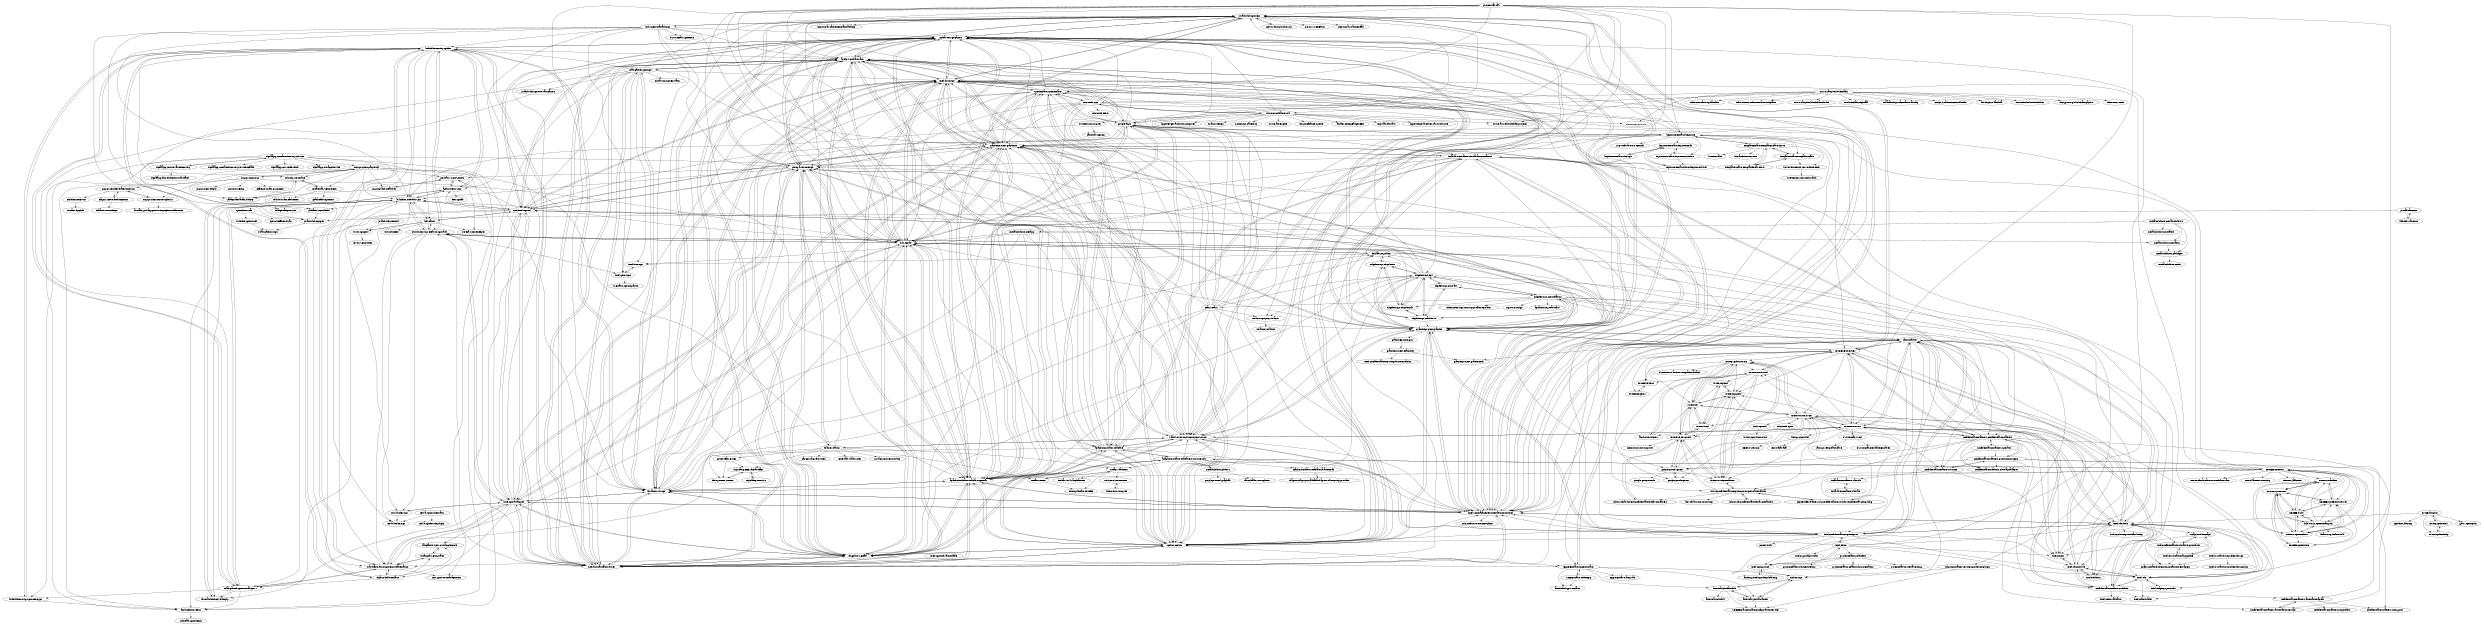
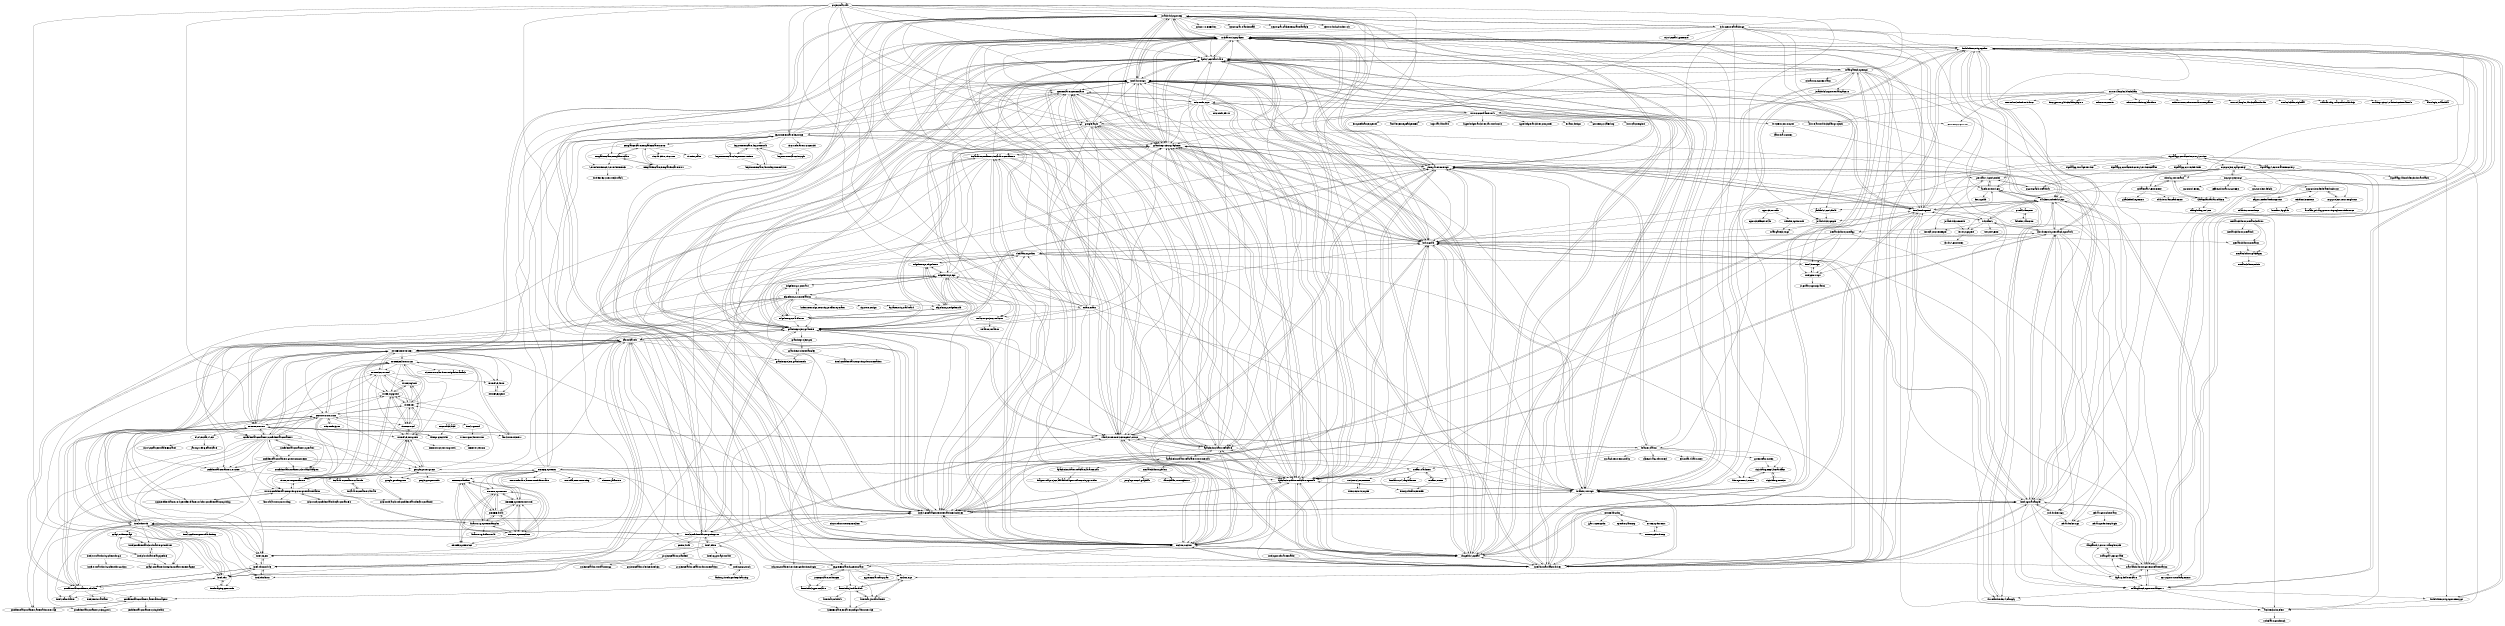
(1950, 102) -> (2392, 102)
(1790, 442) -> (444, 431)
